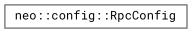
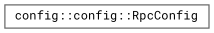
(96, 16) -> (107, 16)
